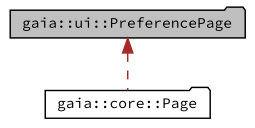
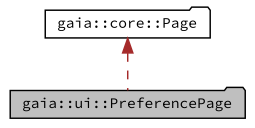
(128, 72) -> (128, 72)
